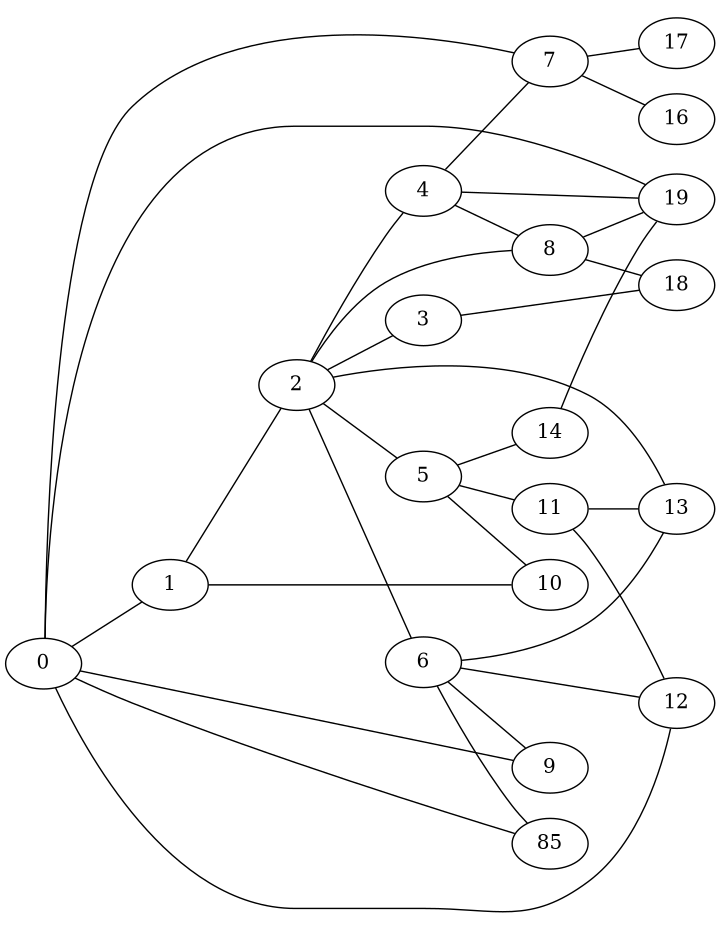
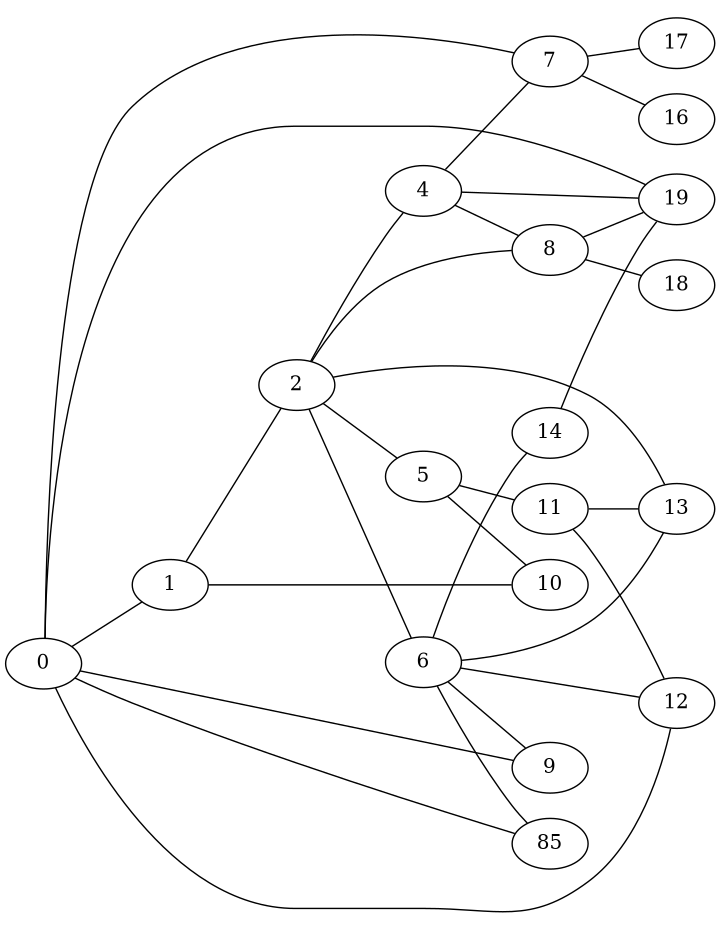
(423, 320) -> none
(487, 455) -> (473, 541)
